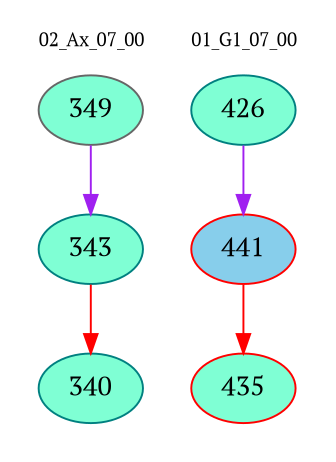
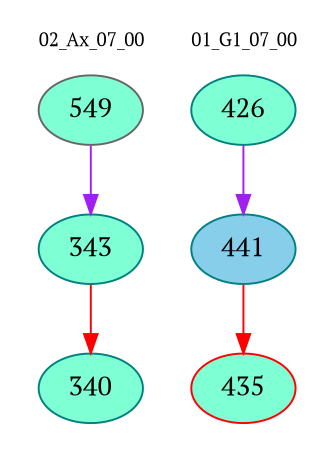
(91, 110) -> (91, 110)
(243, 249) -> (243, 249)
